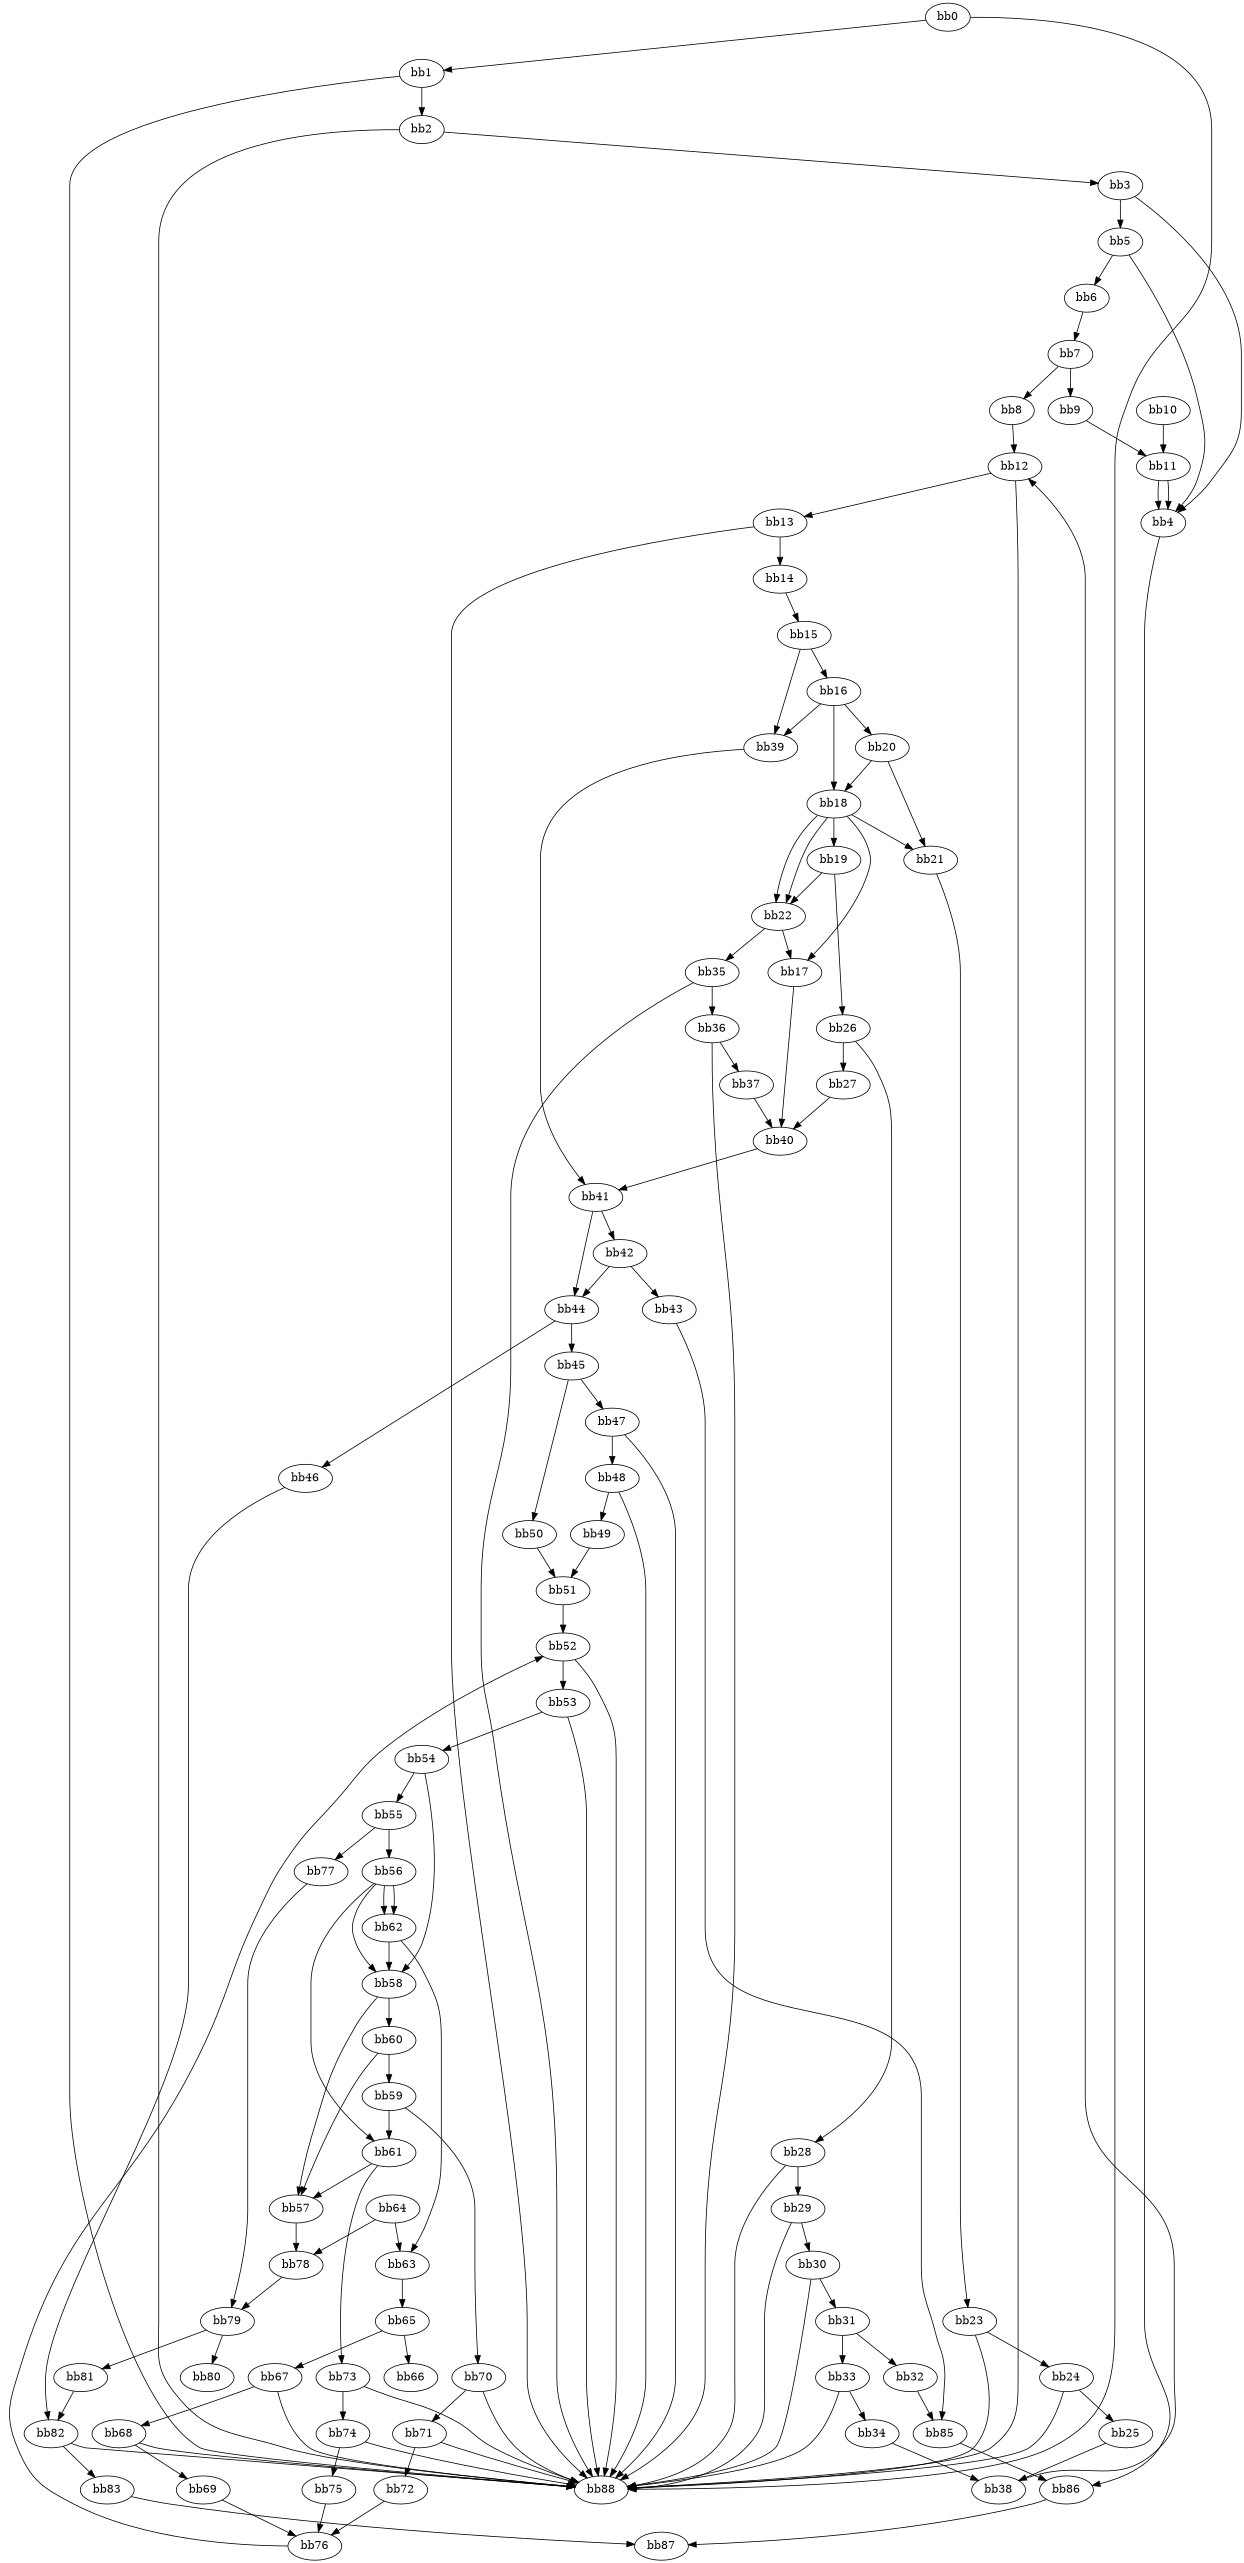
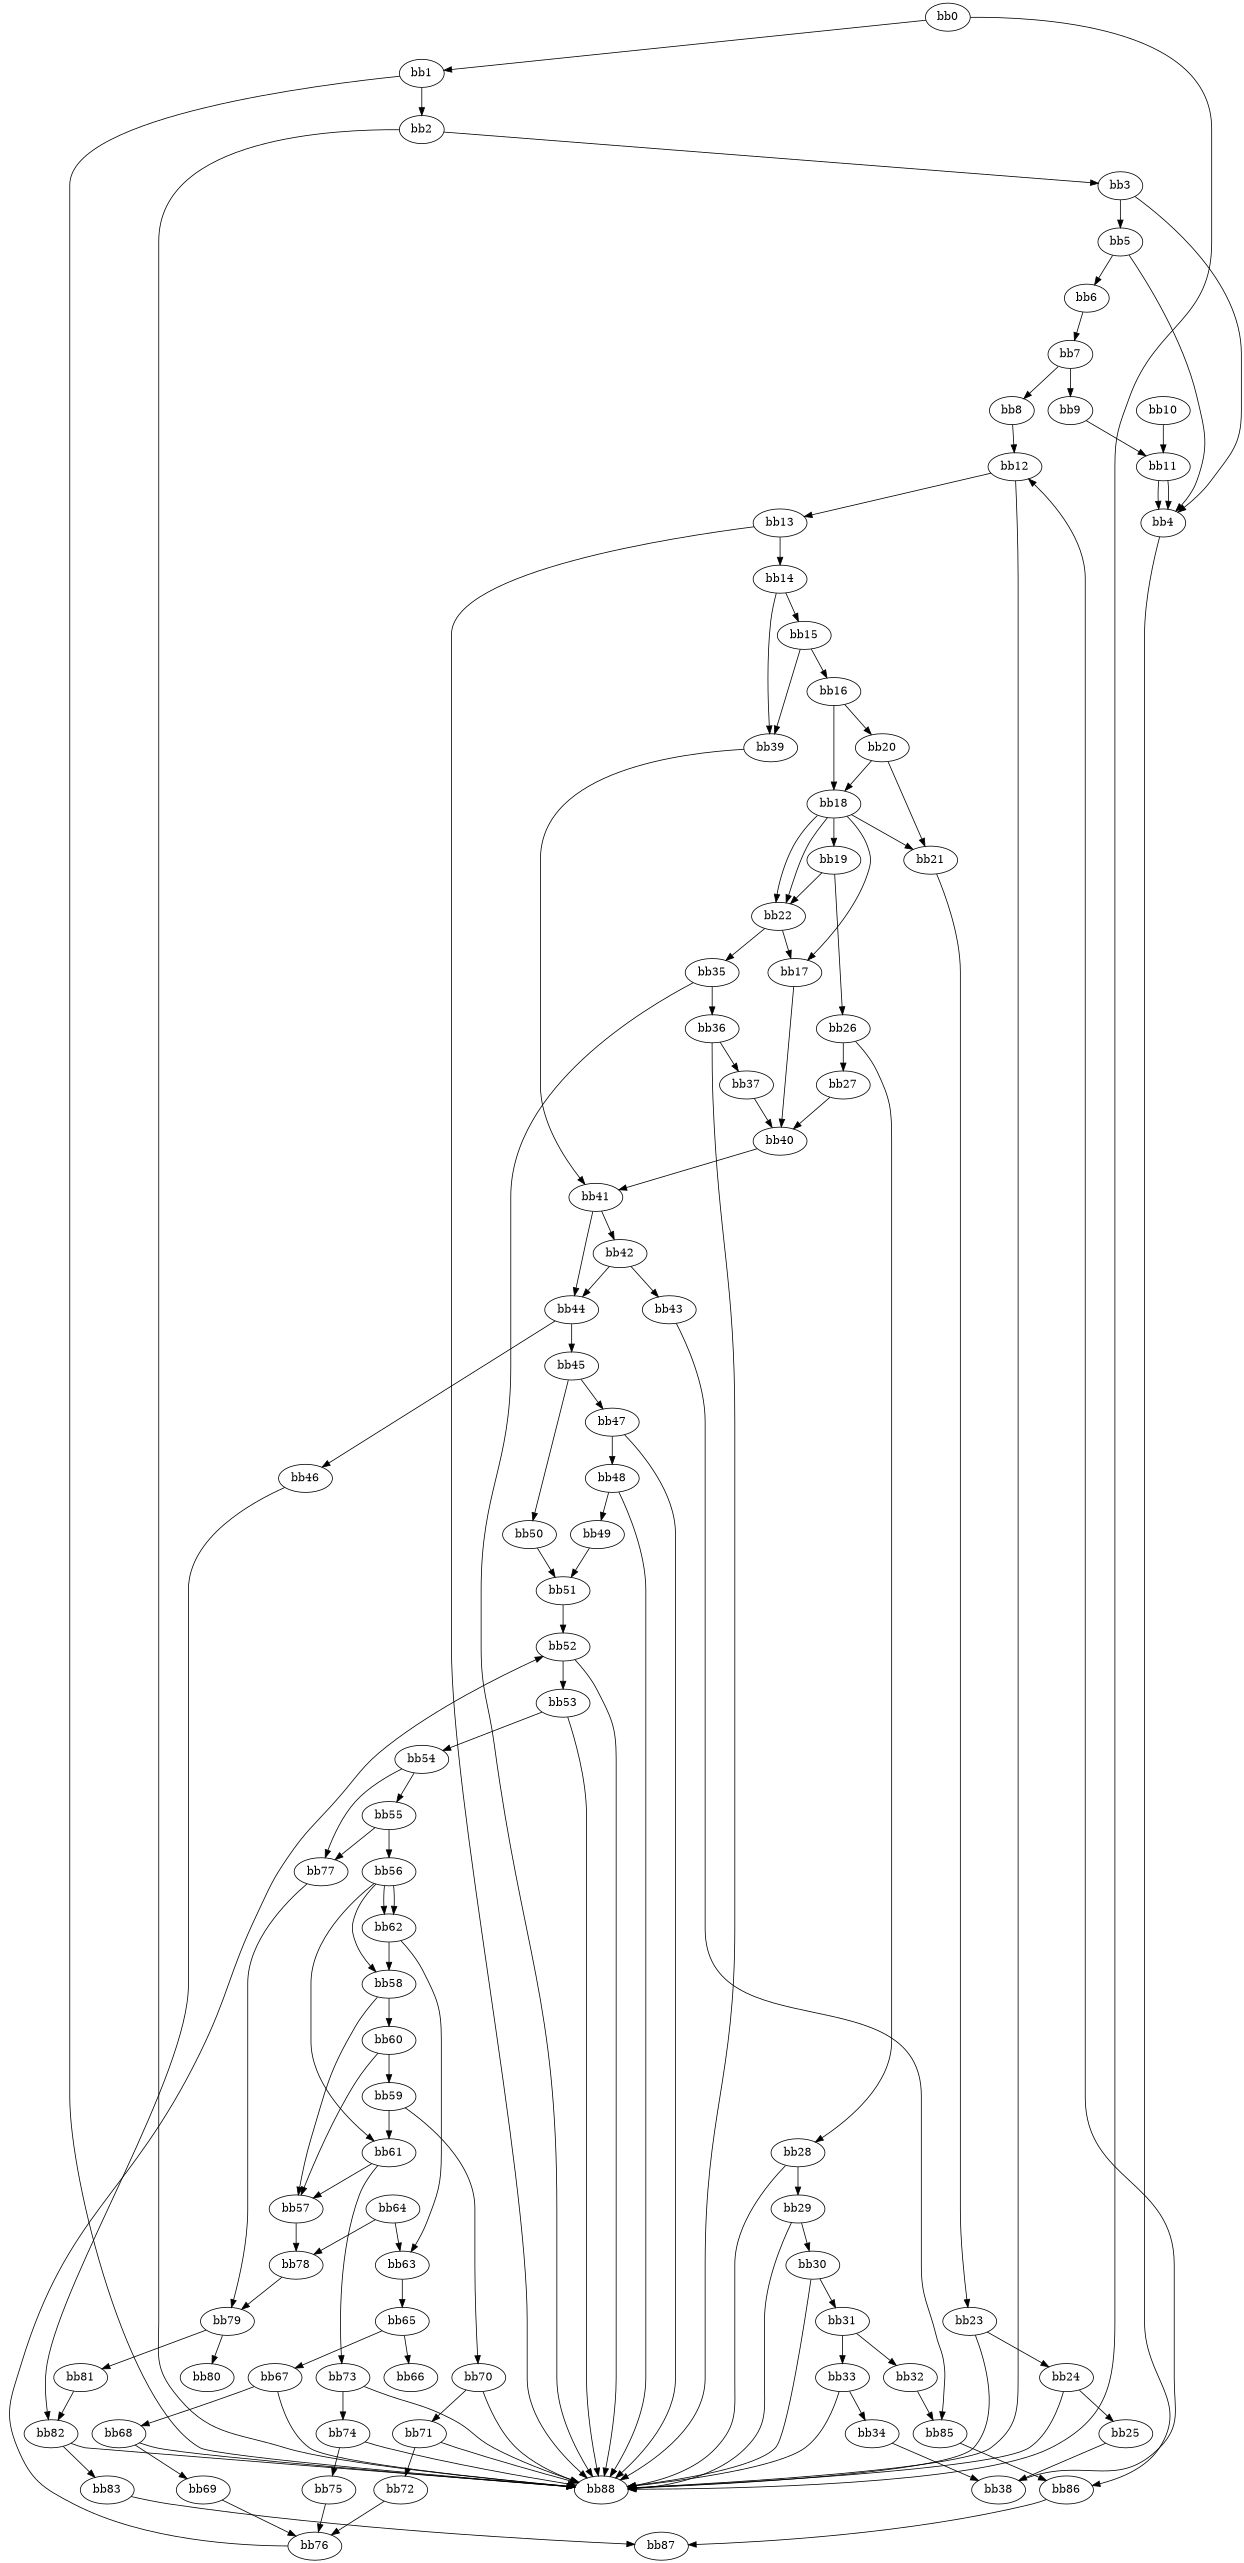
(805, 717) -> (768, 659)
(434, 1872) -> (356, 1801)
